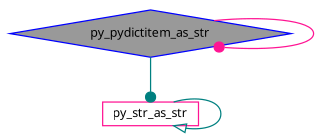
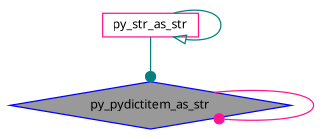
(151, 75) -> (151, 54)
